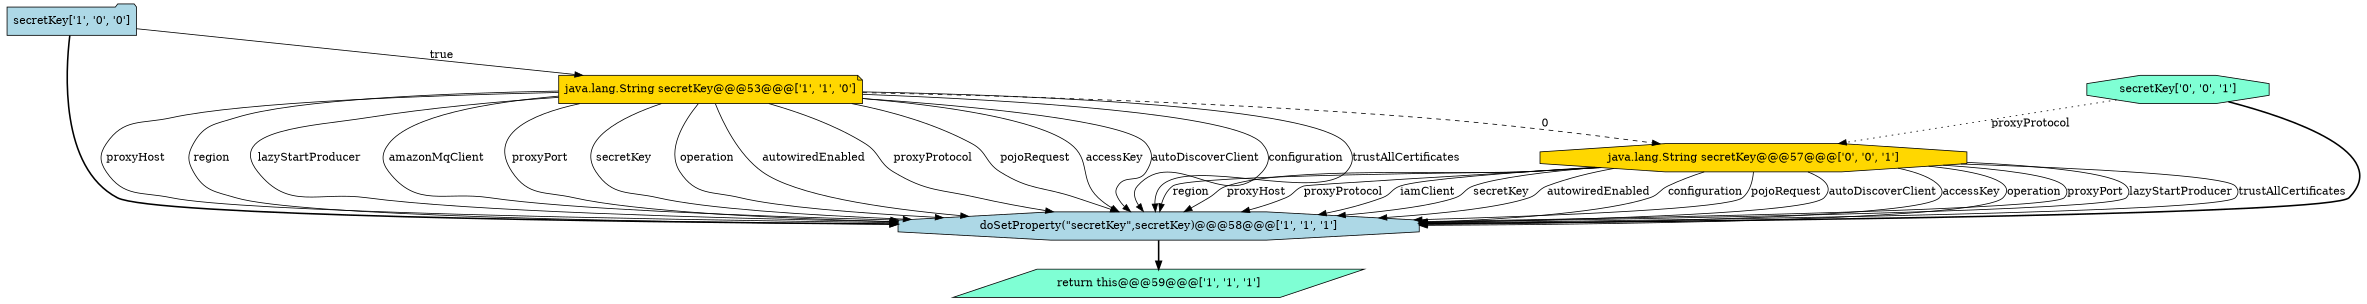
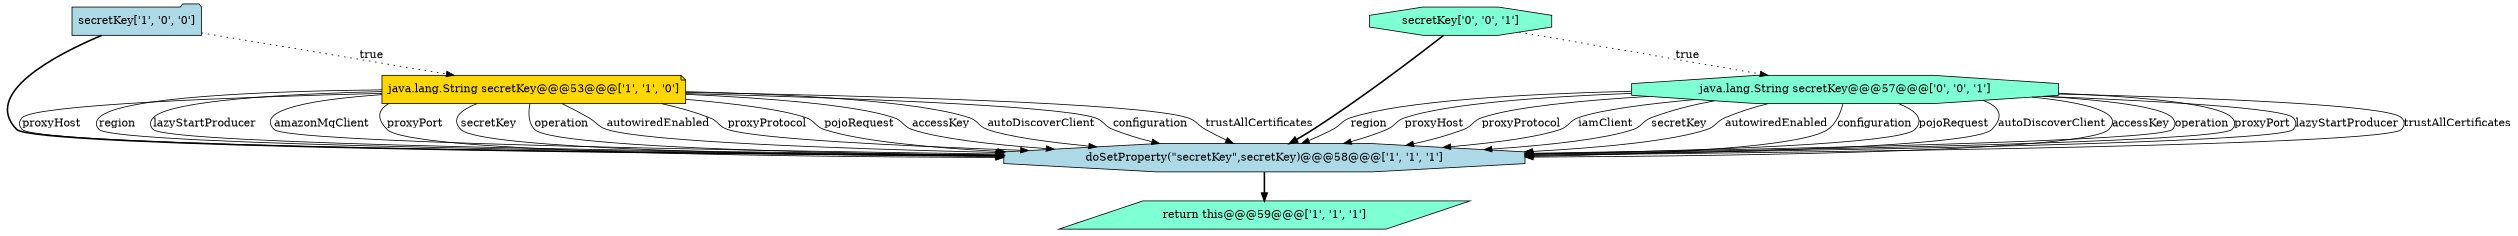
(356, 52) -> (324, 53)
(1258, 107) -> none
(2030, 124) -> (1688, 55)
(1753, 158) -> (1845, 89)
